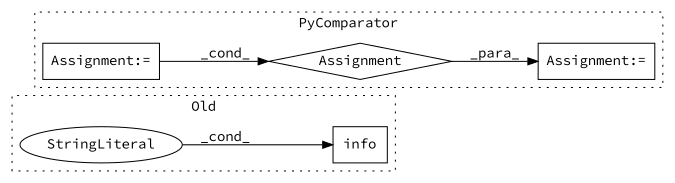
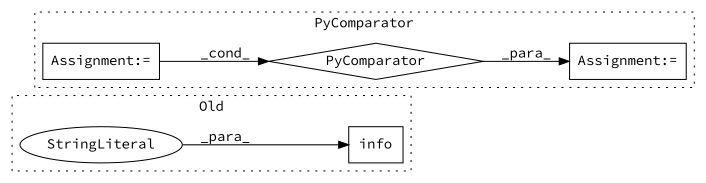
(360, 61) -> (376, 61)
(225, 137) -> (225, 137)
